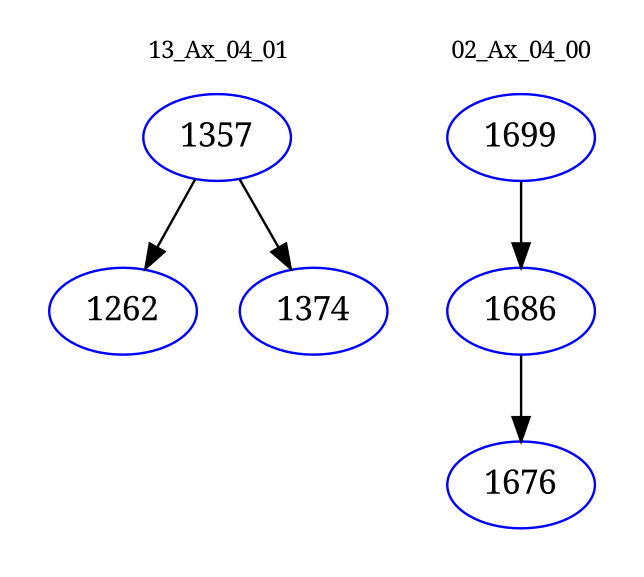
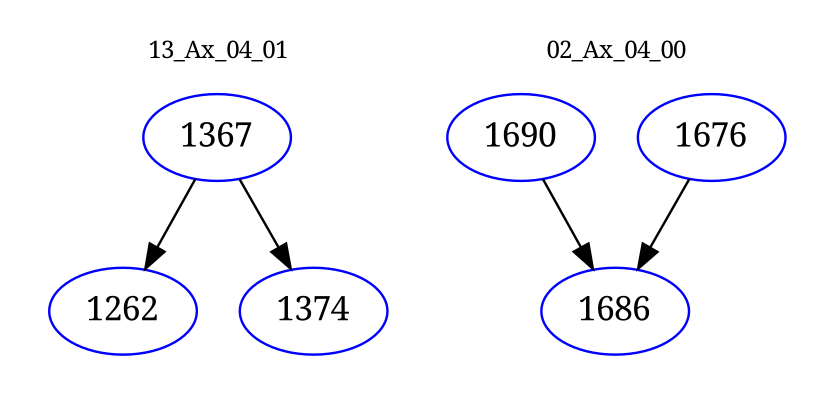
(217, 138) -> (217, 138)
(521, 138) -> (521, 138)
(521, 386) -> (670, 213)
